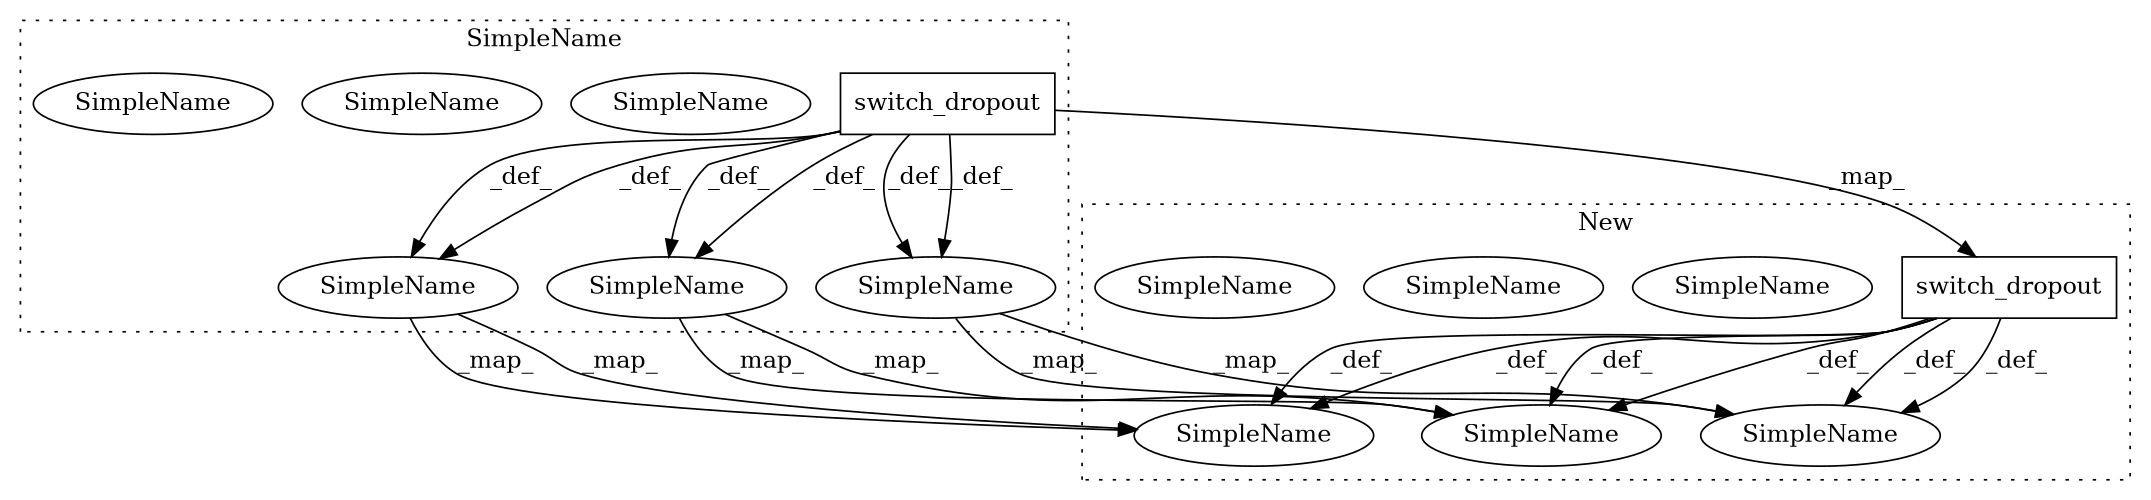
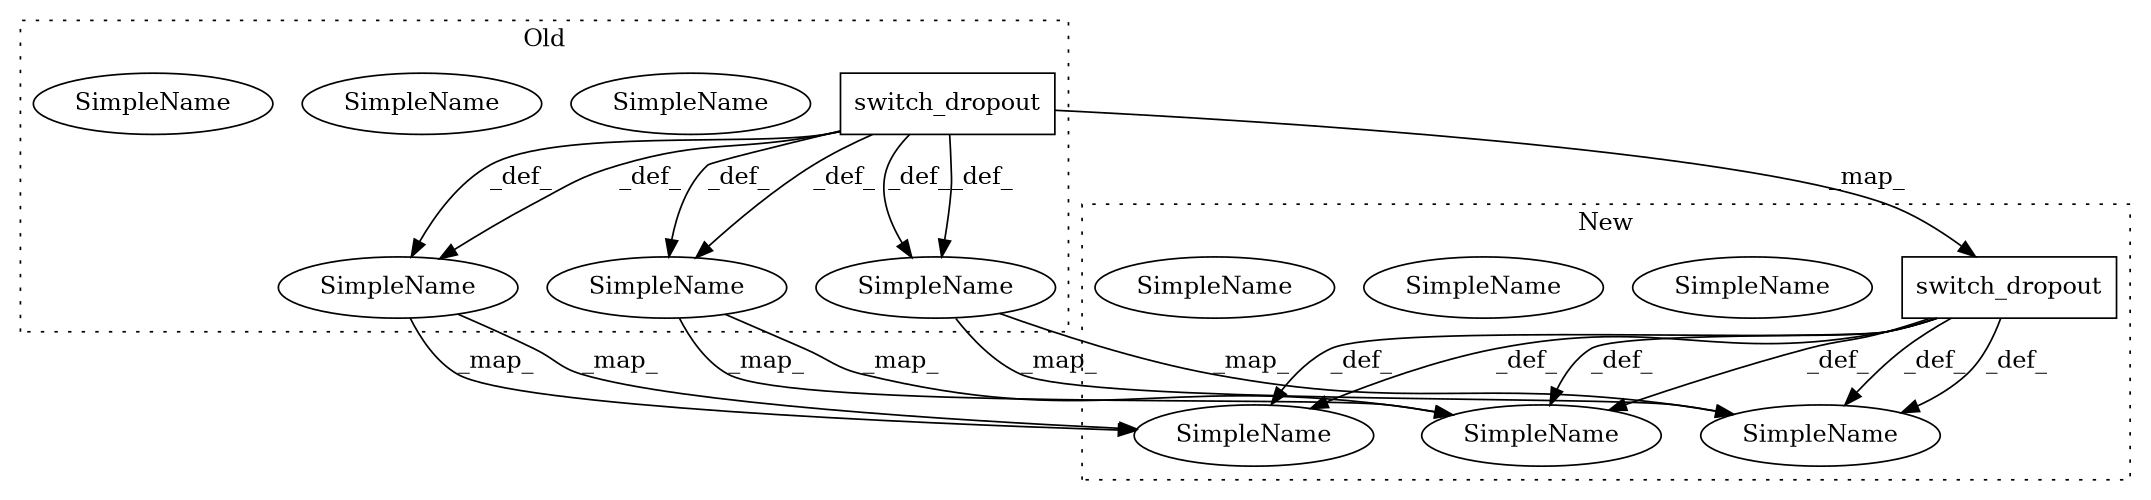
(544, 40) -> (544, 40)
